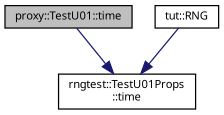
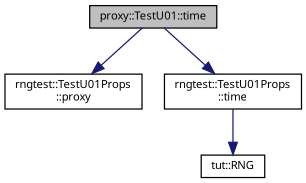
(164, 46) -> (233, 126)
none -> (74, 92)
